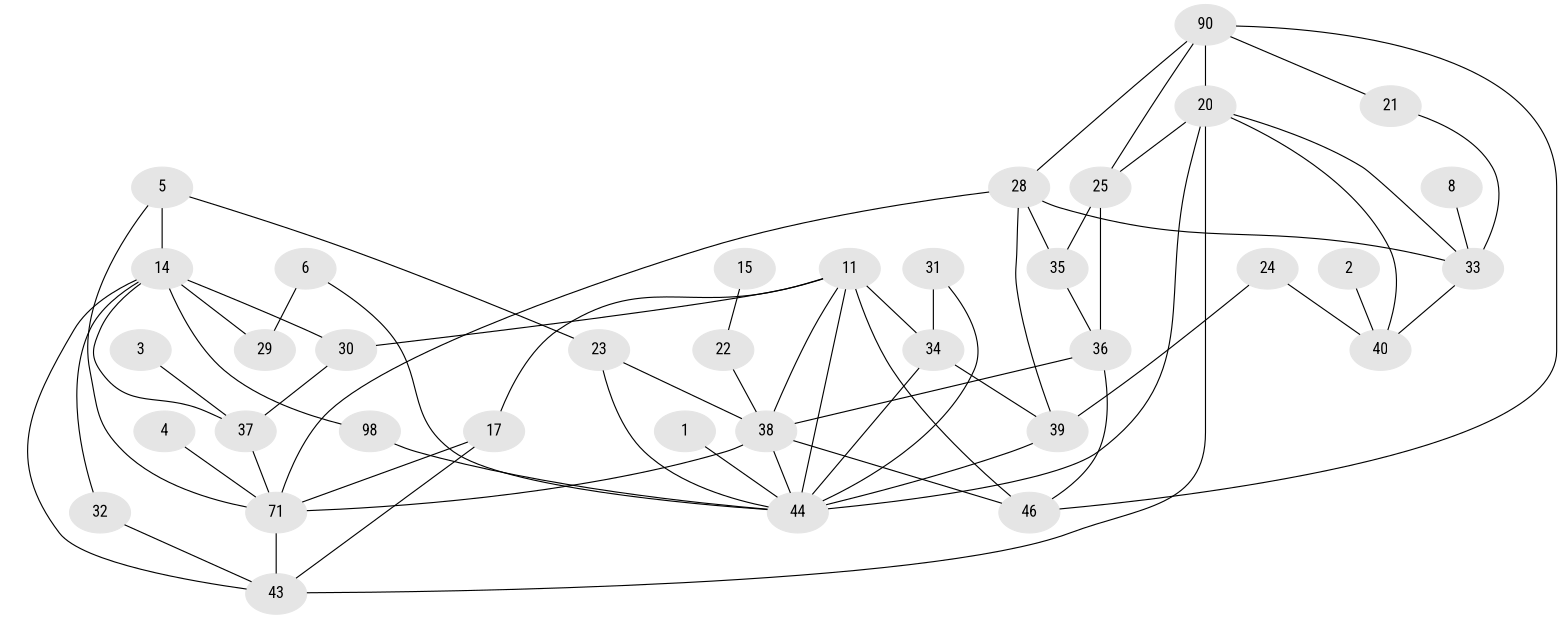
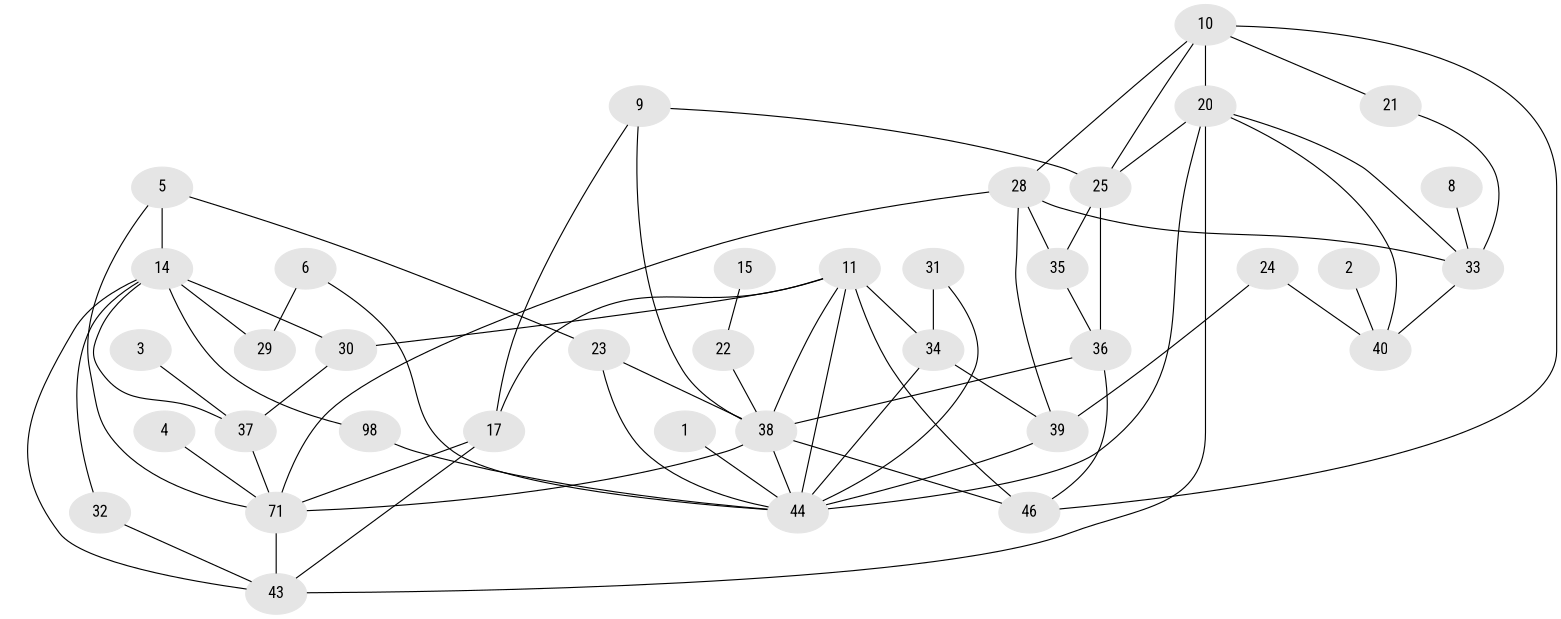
(1205, 25) -> (1205, 25)
none -> (640, 106)
